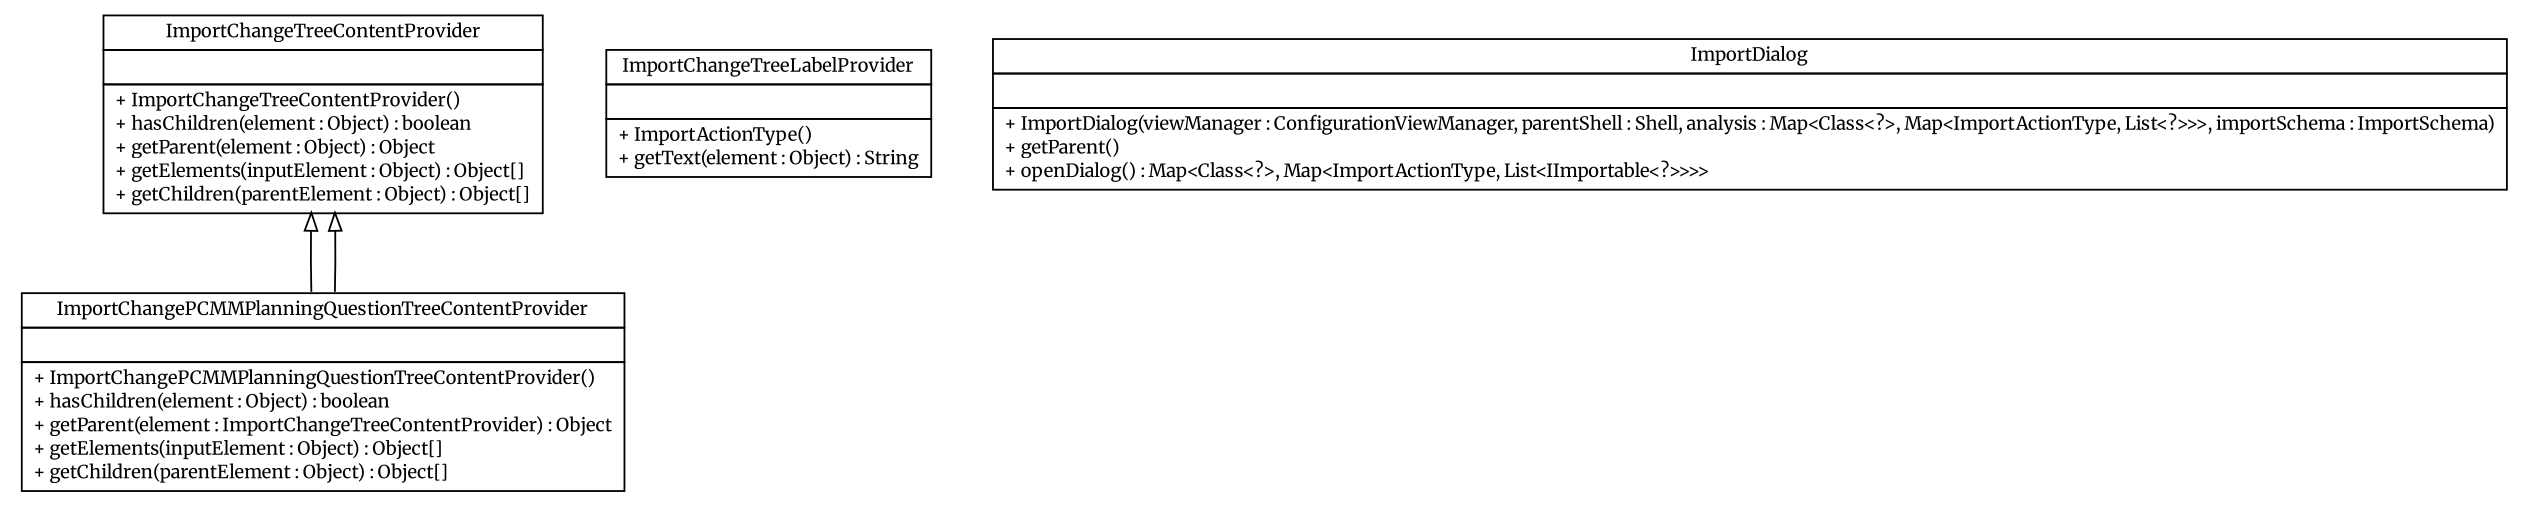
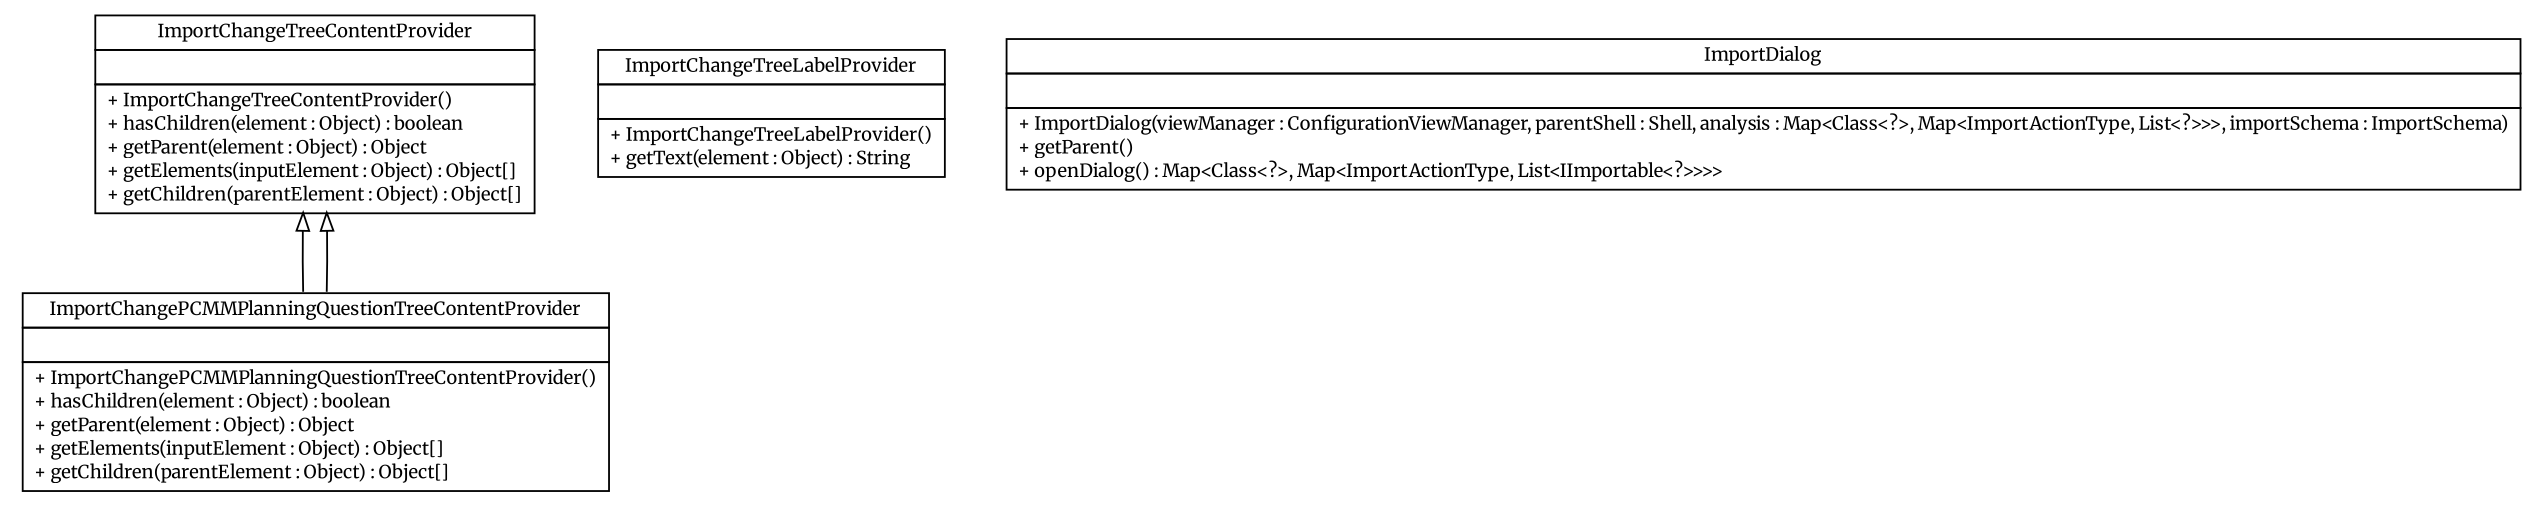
(715, 135) -> (771, 135)
(323, 426) -> (194, 426)
